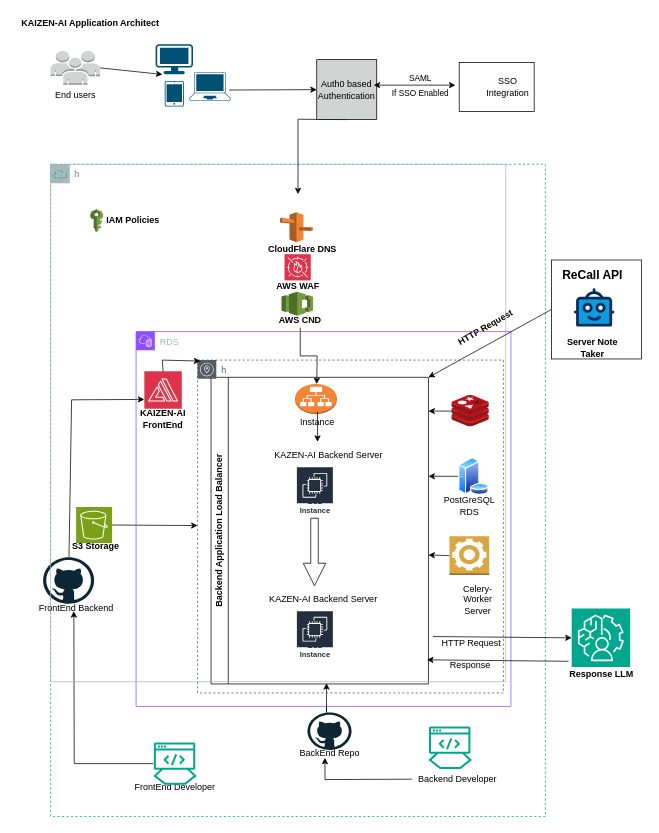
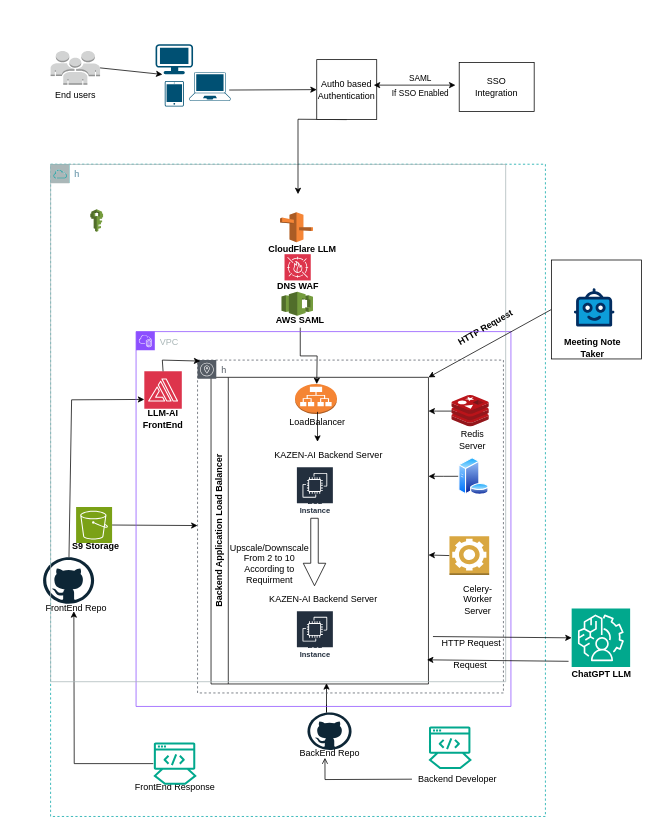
(92, 23) -> none
(508, 87) -> (497, 87)
(347, 89) -> (347, 89)
(133, 220) -> none
(303, 249) -> (303, 249)
(593, 275) -> none
(298, 286) -> (298, 286)
(300, 320) -> (300, 320)
(168, 342) -> (168, 342)
(593, 348) -> (593, 348)
(163, 419) -> (163, 419)
(318, 423) -> (318, 423)
none -> (473, 440)
(470, 506) -> none
(96, 546) -> (96, 546)
none -> (270, 564)
(77, 608) -> (77, 608)
(472, 666) -> (472, 666)
(602, 674) -> (602, 674)
(325, 764) -> (325, 762)
(175, 787) -> (175, 787)
